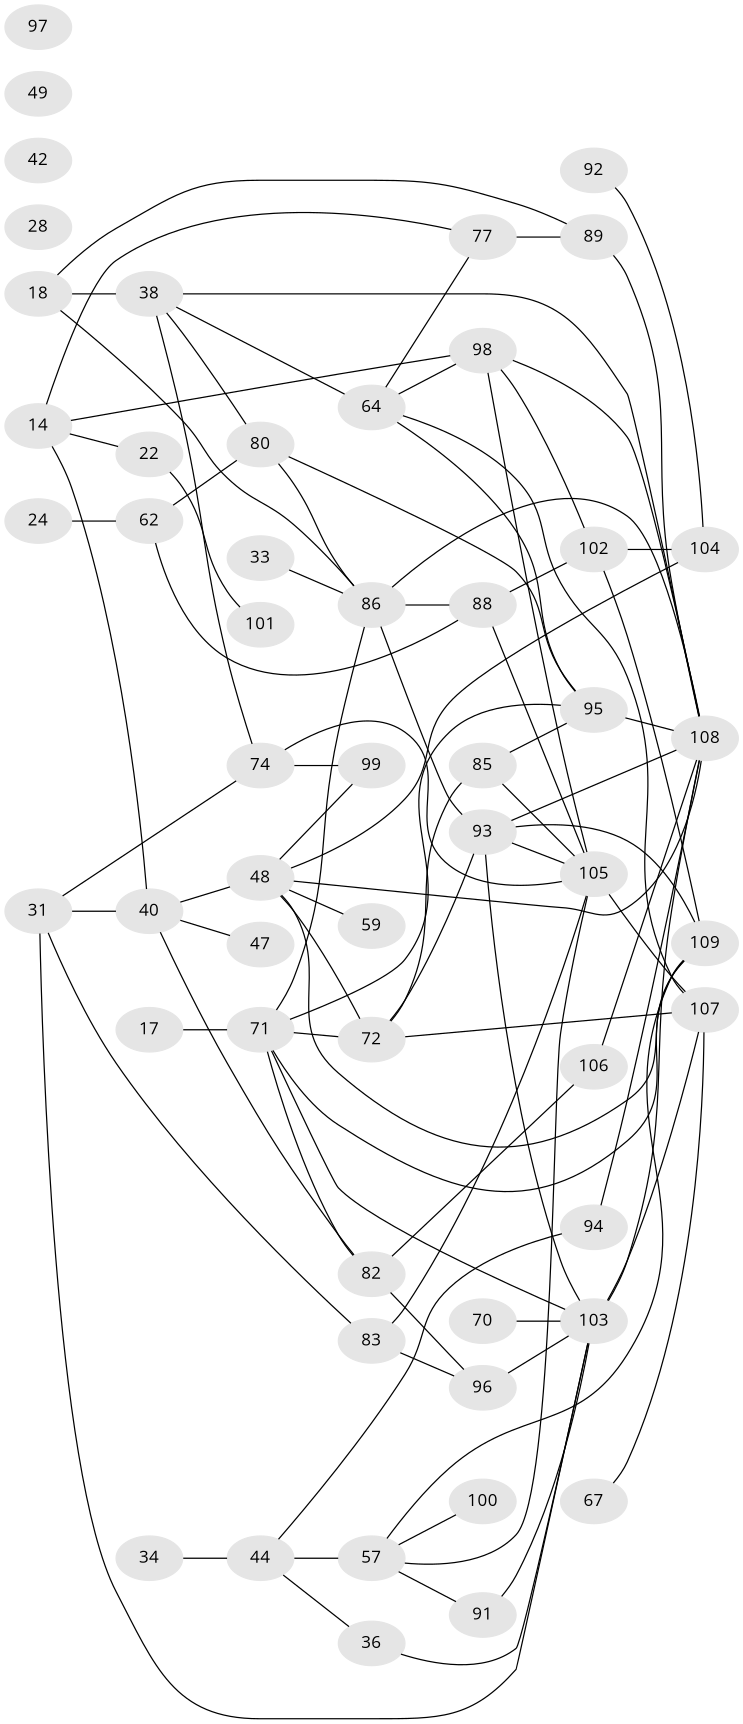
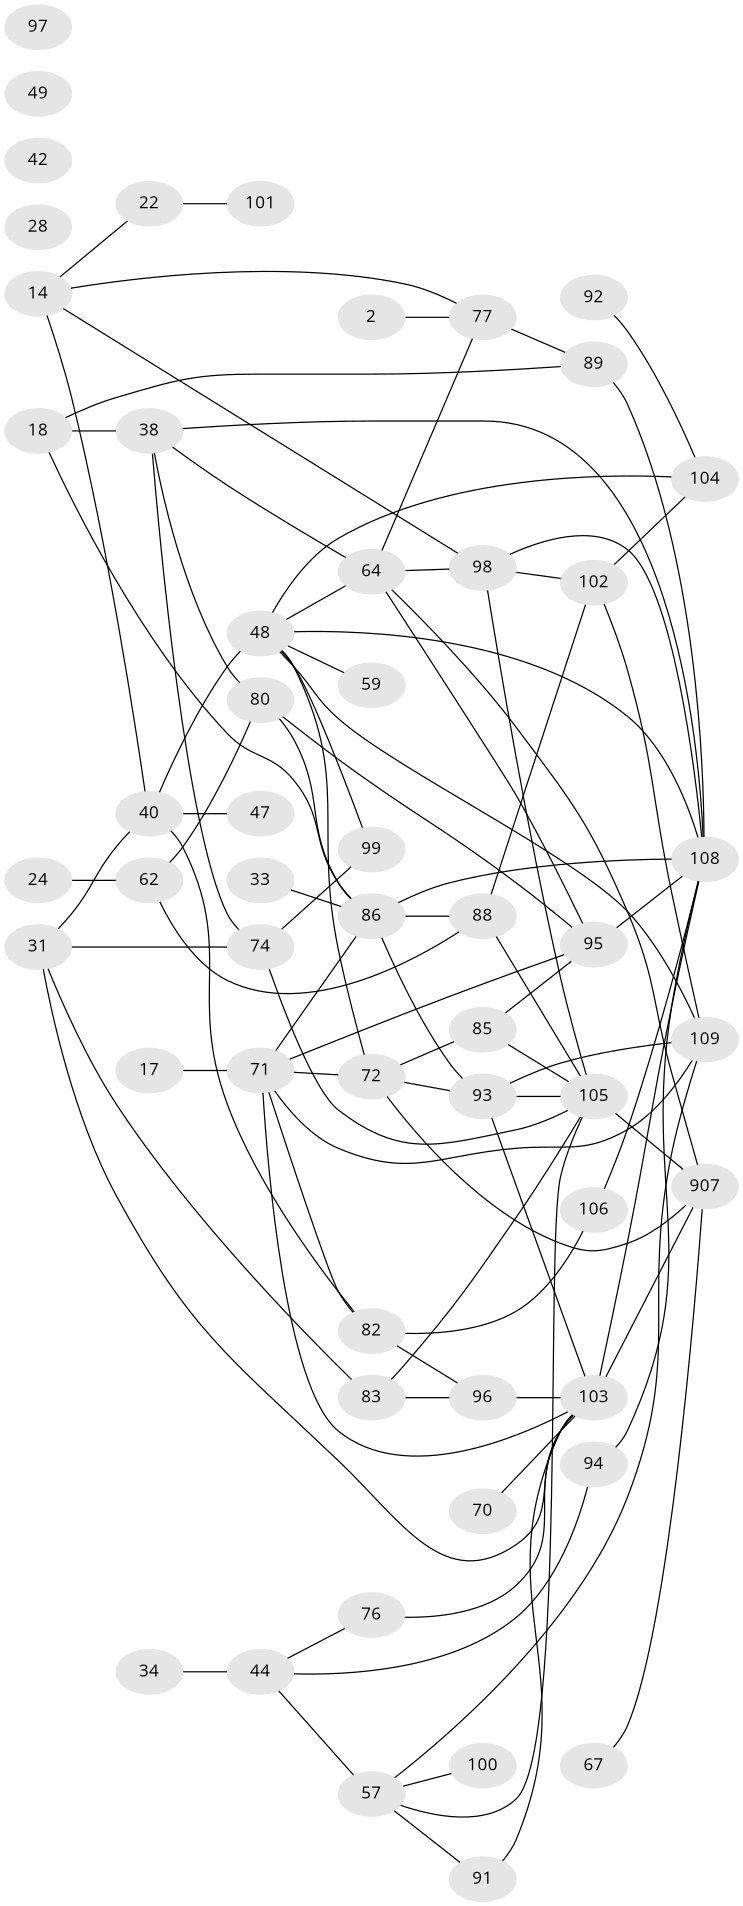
none -> (372, 317)
none -> (316, 603)
(594, 785) -> none
(705, 1010) -> (705, 1187)
(372, 1643) -> (372, 1615)
